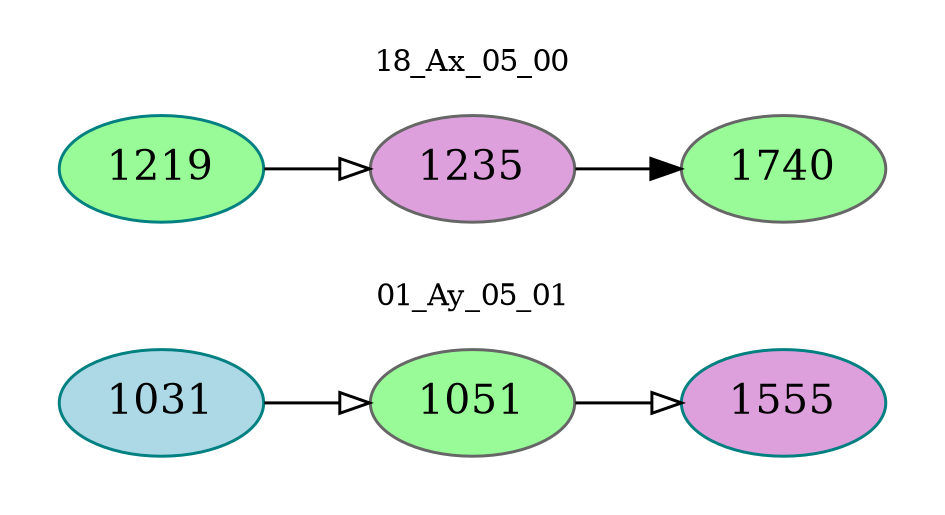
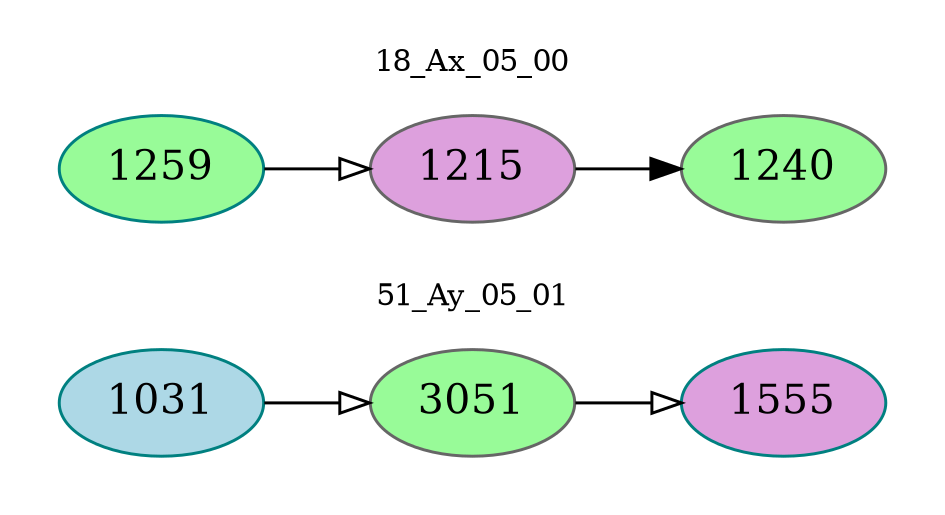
(161, 169) -> (161, 169)
(473, 169) -> (473, 169)
(784, 169) -> (784, 169)
(473, 298) -> (473, 298)
(473, 403) -> (473, 403)
